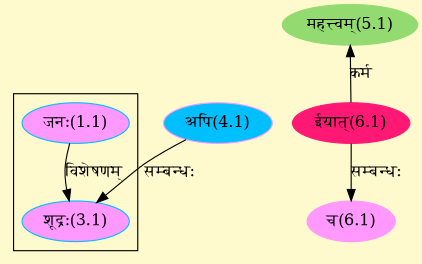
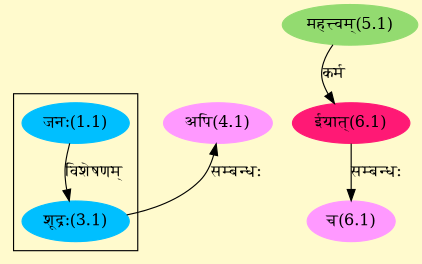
(351, 80) -> (322, 69)
(76, 123) -> (76, 123)
(218, 123) -> (218, 123)
(146, 163) -> (179, 196)
(76, 221) -> (76, 221)
